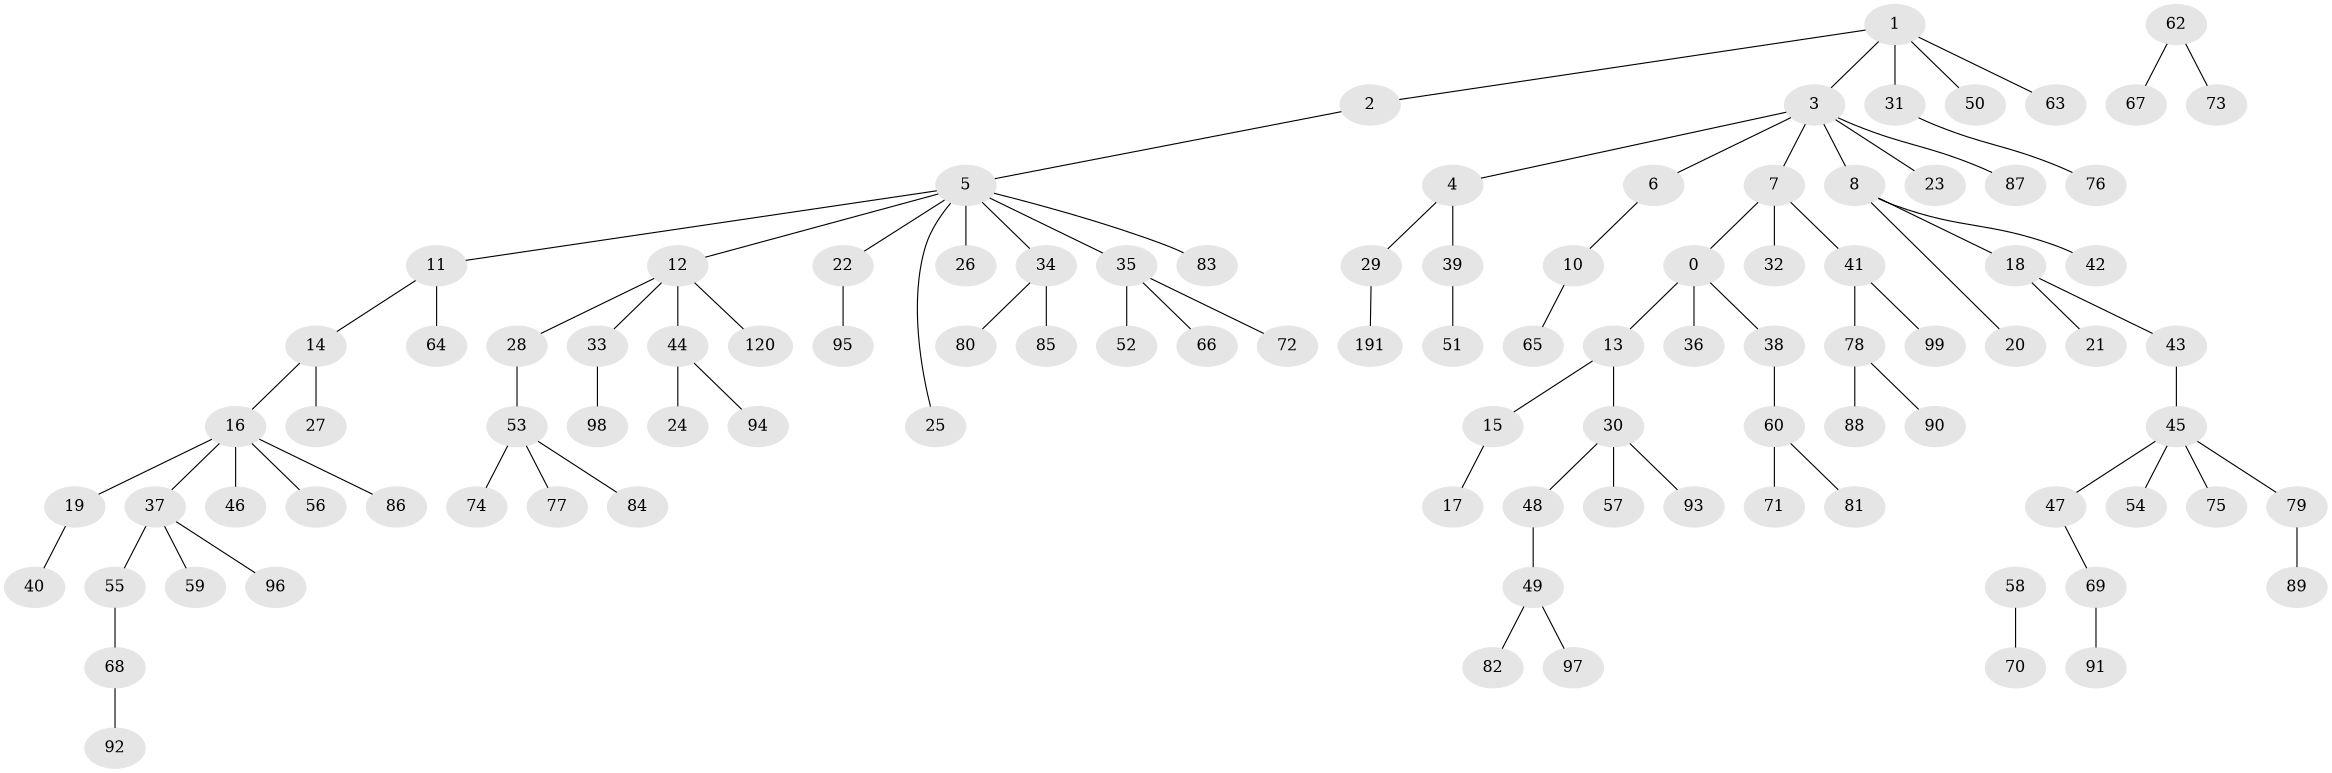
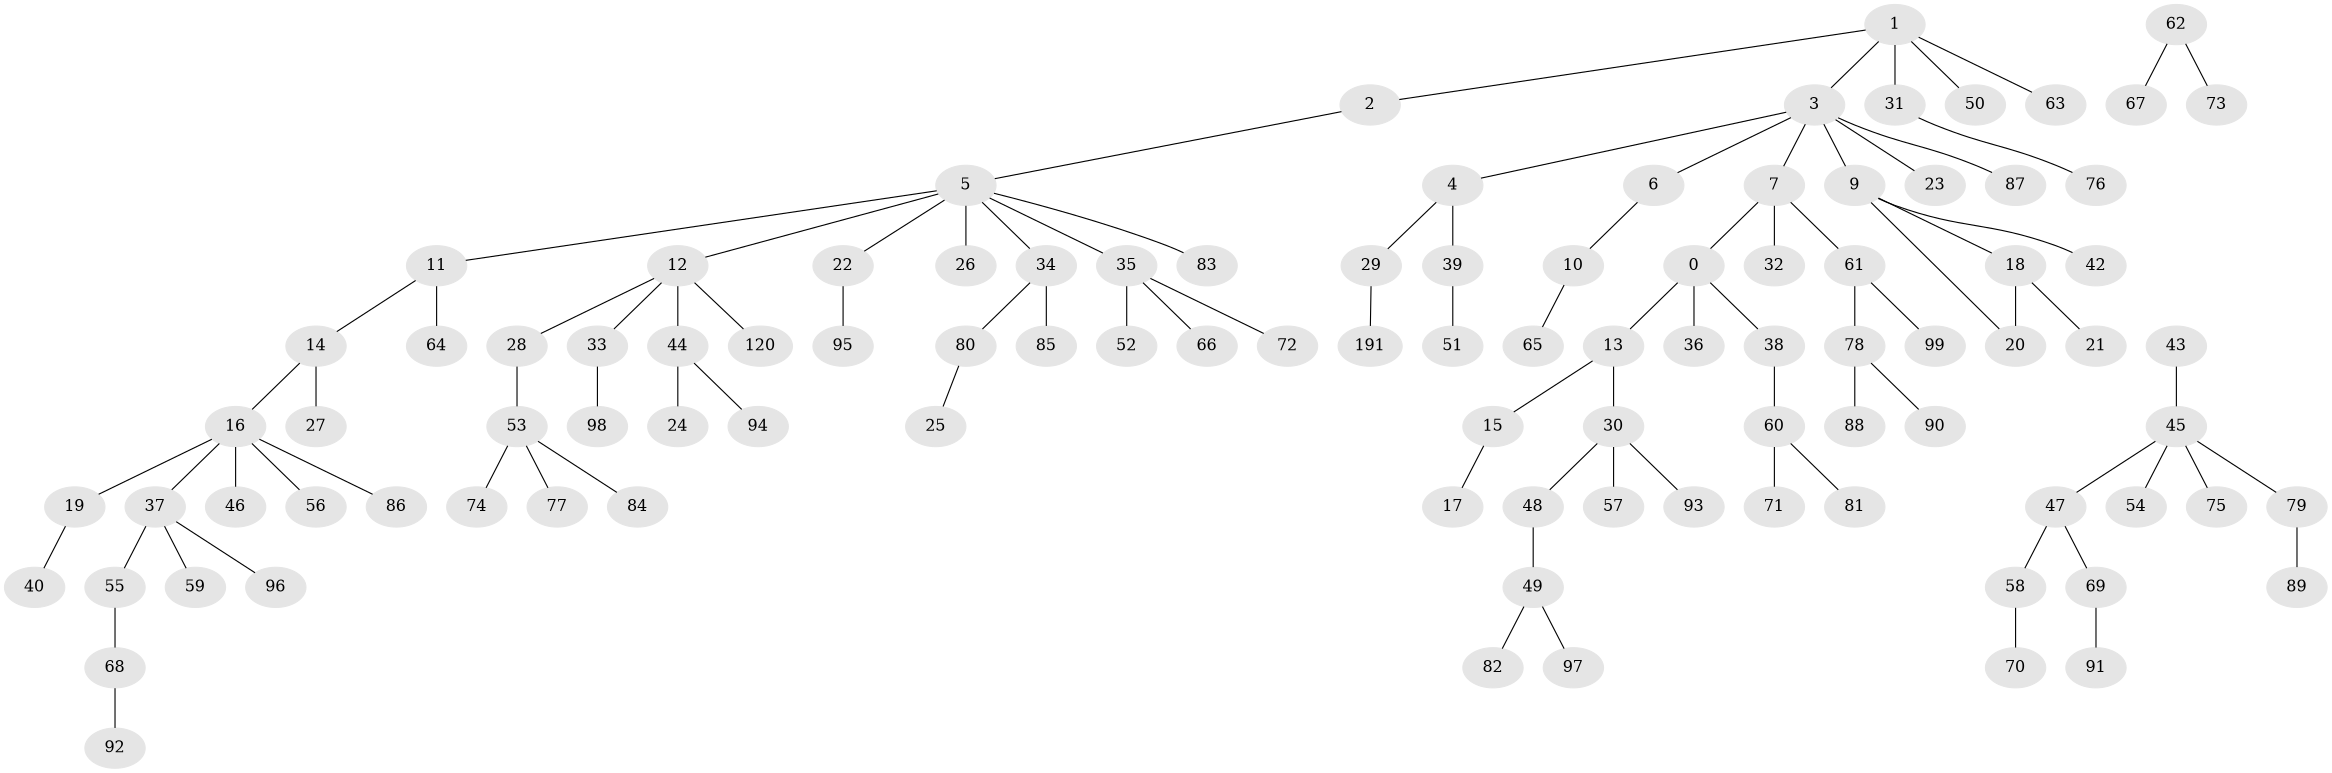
(1855, 185) -> (1855, 185)
(1855, 266) -> (1855, 266)
(918, 302) -> (951, 386)
(2096, 306) -> (2016, 306)
none -> (2036, 547)
